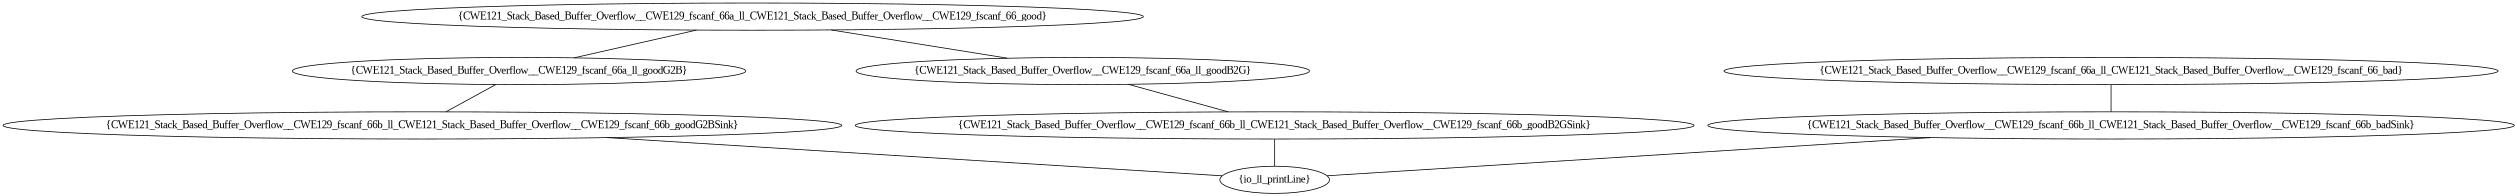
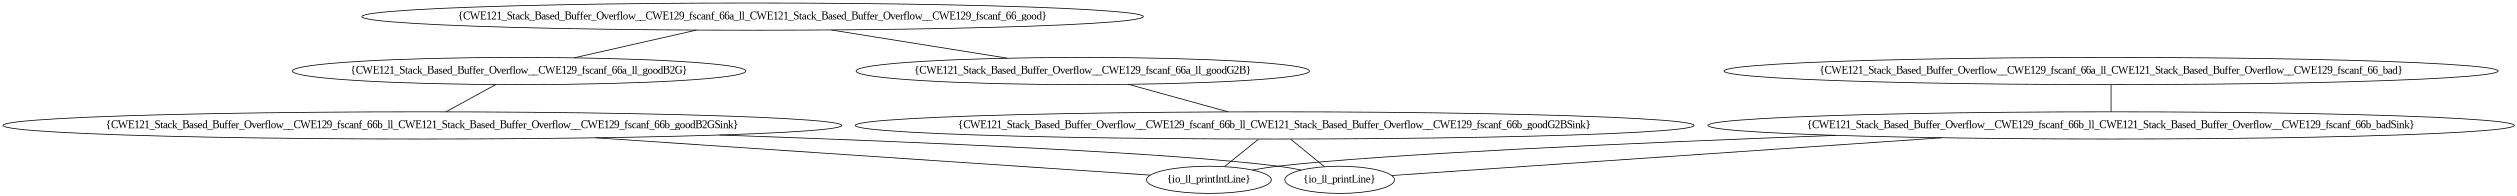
none -> (1209, 180)
